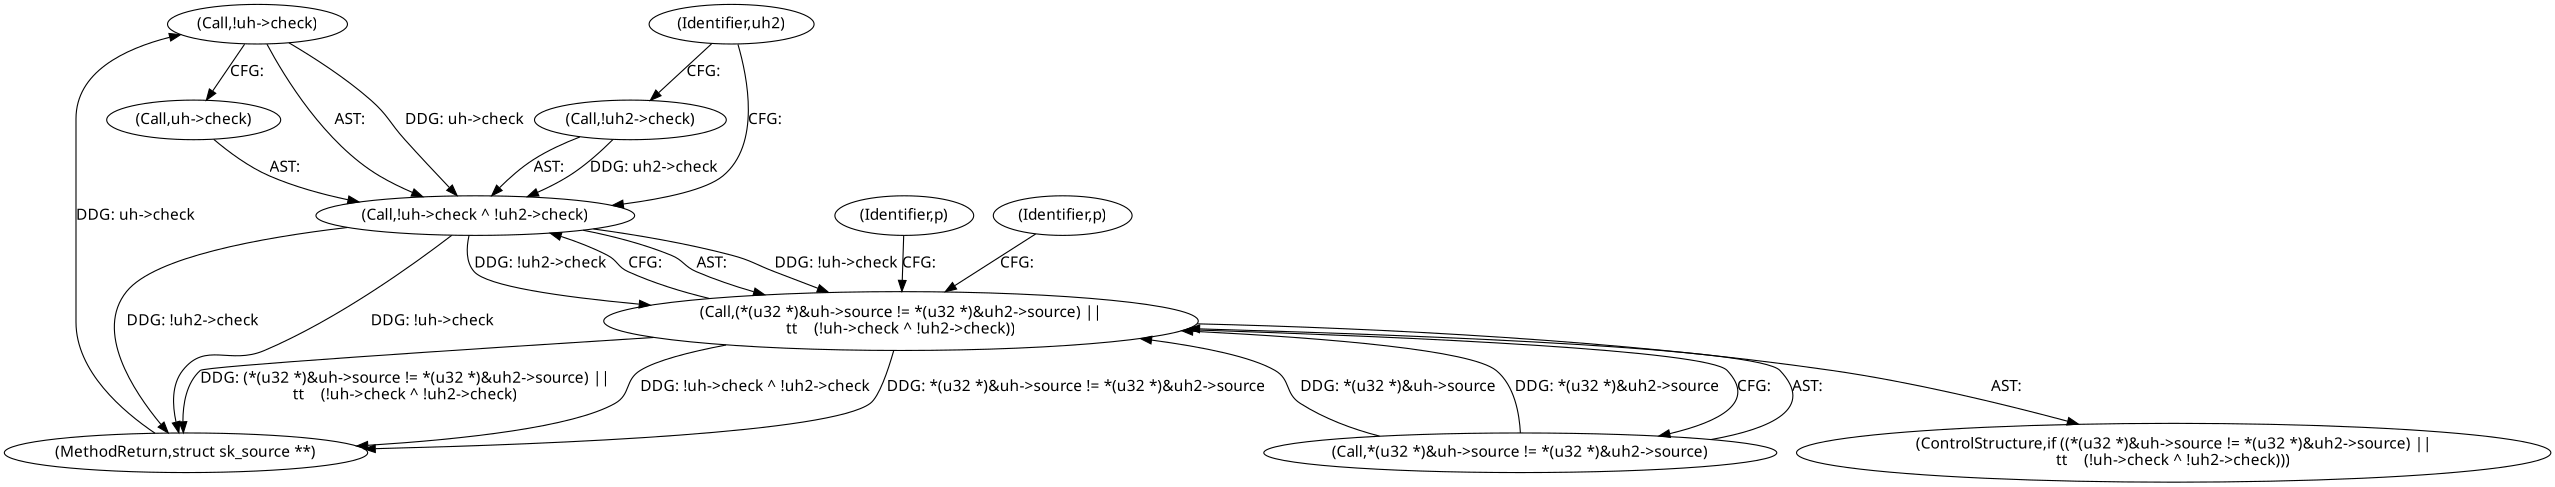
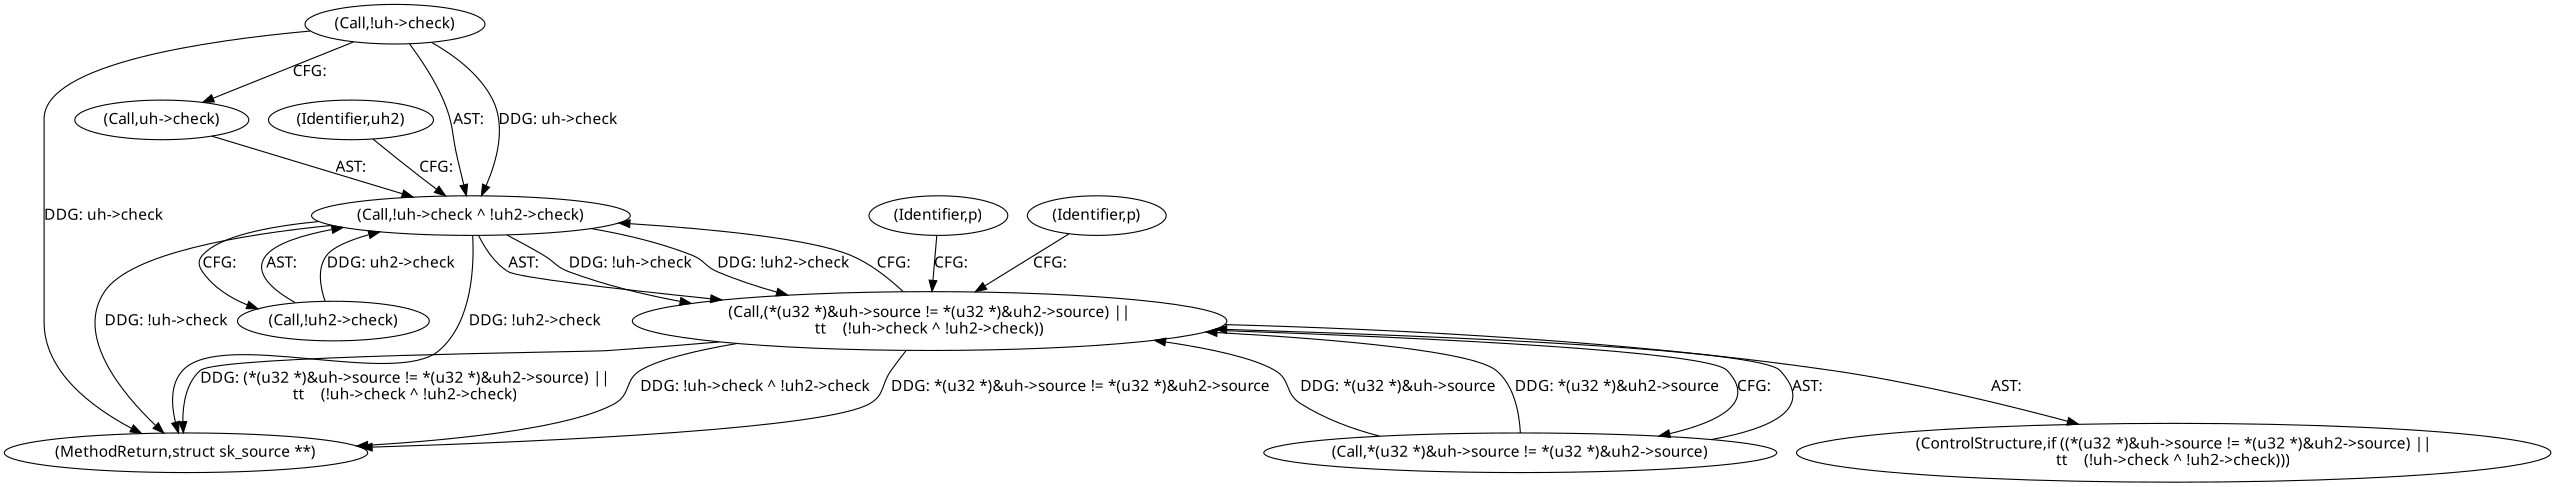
(685, 68) -> (206, 252)
(76, 224) -> (44, 147)
